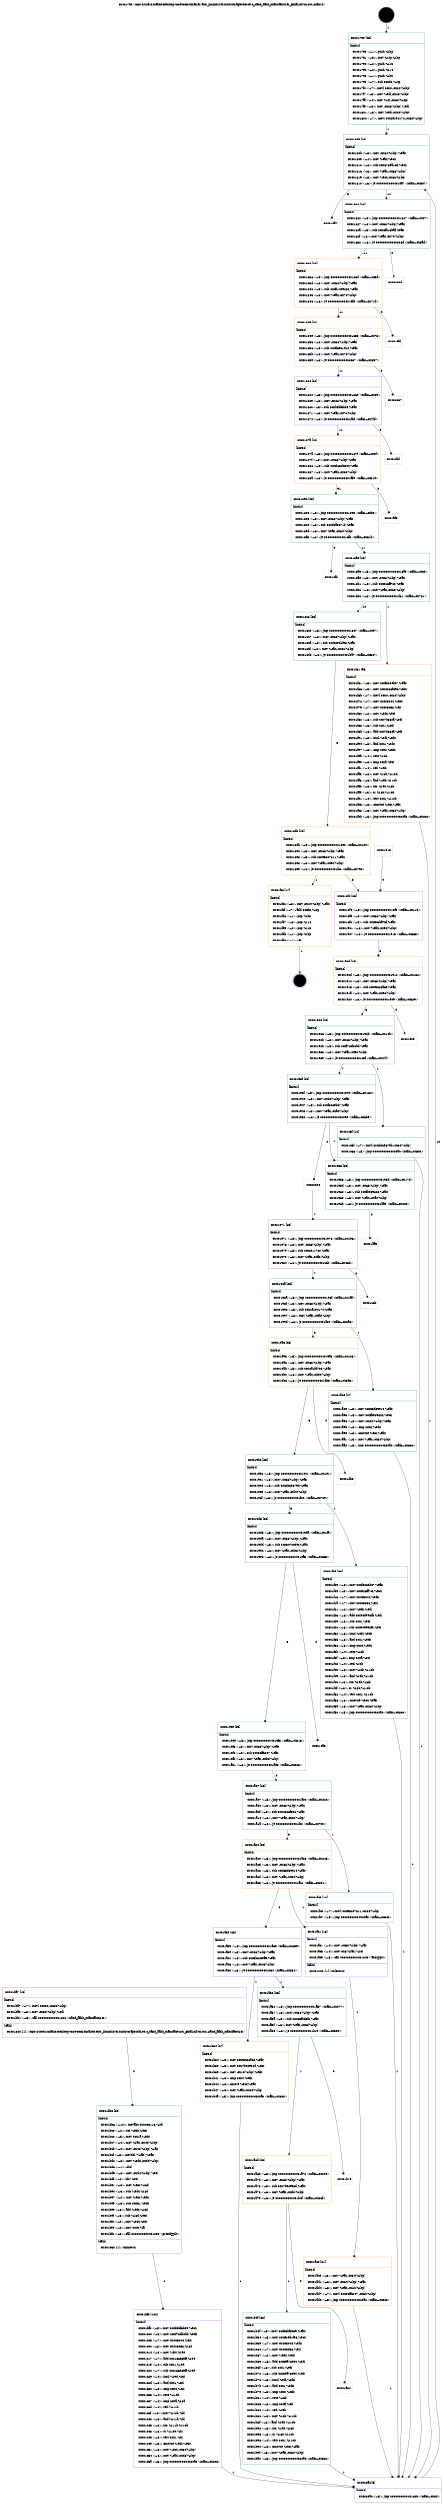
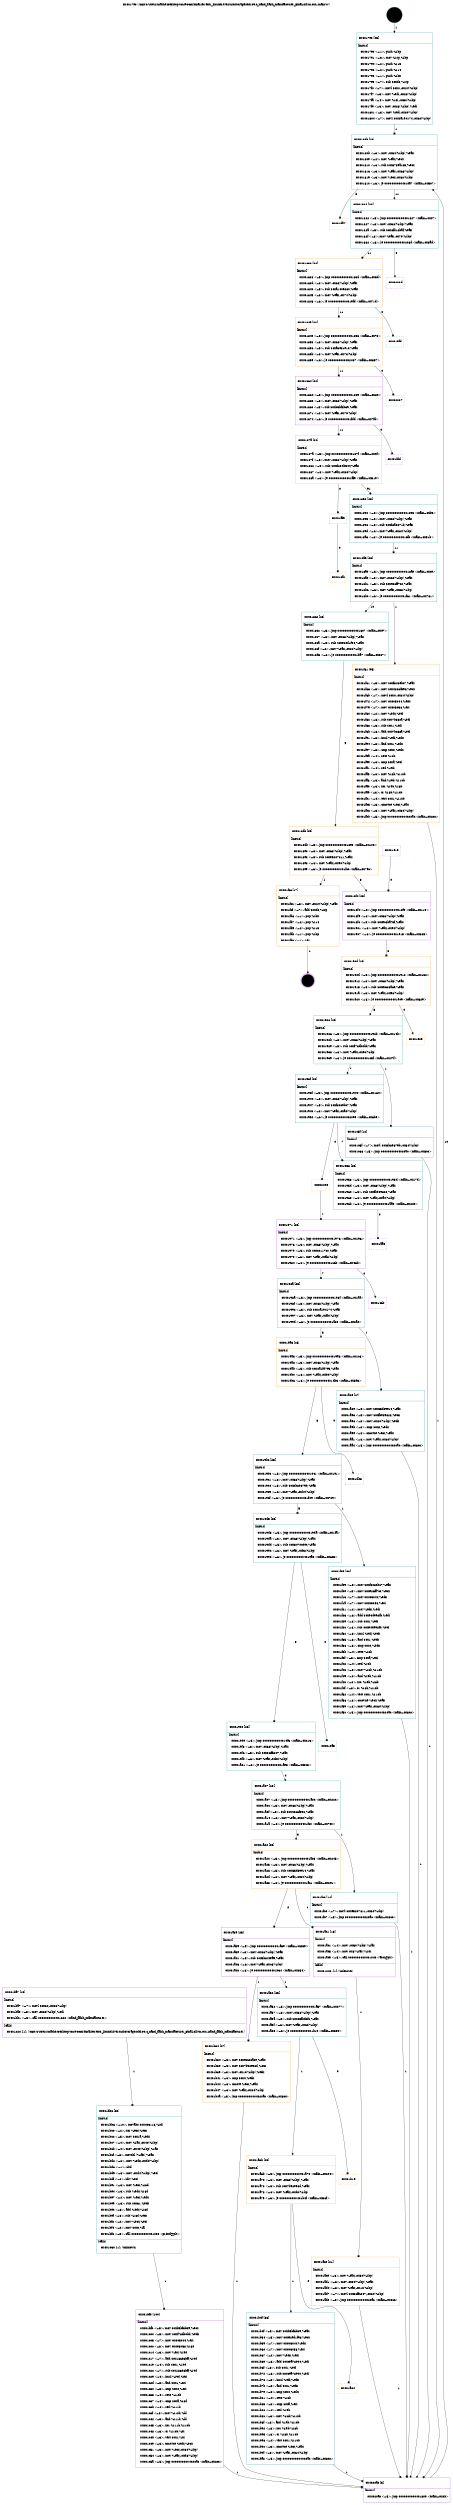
(332, 557) -> (338, 547)
(134, 2072) -> (134, 2072)
